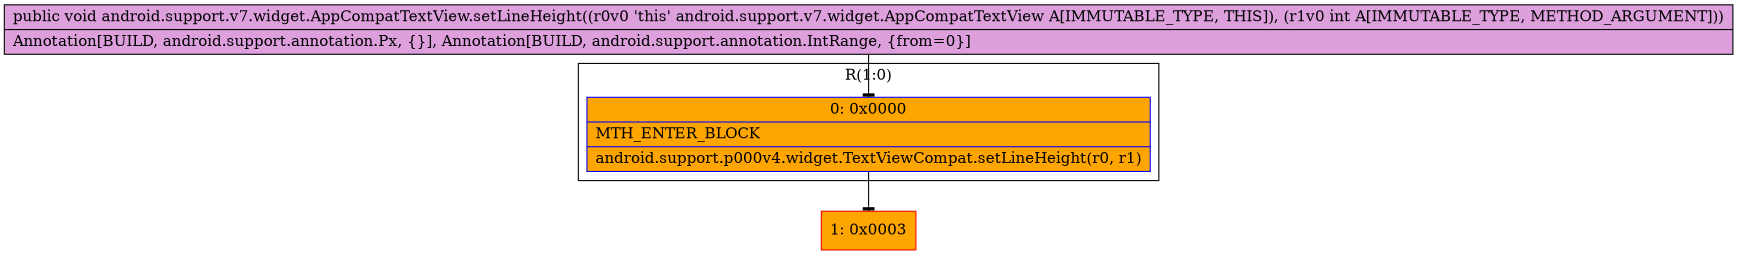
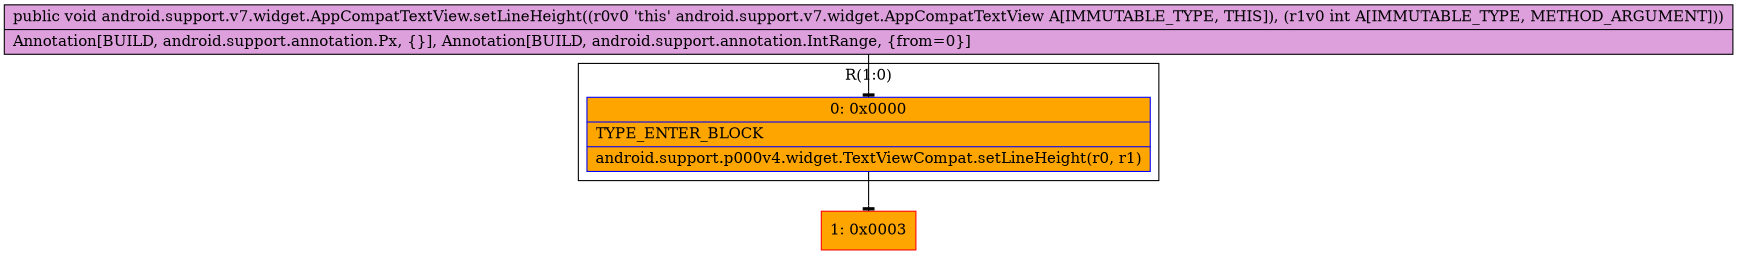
(678, 134) -> (680, 134)
